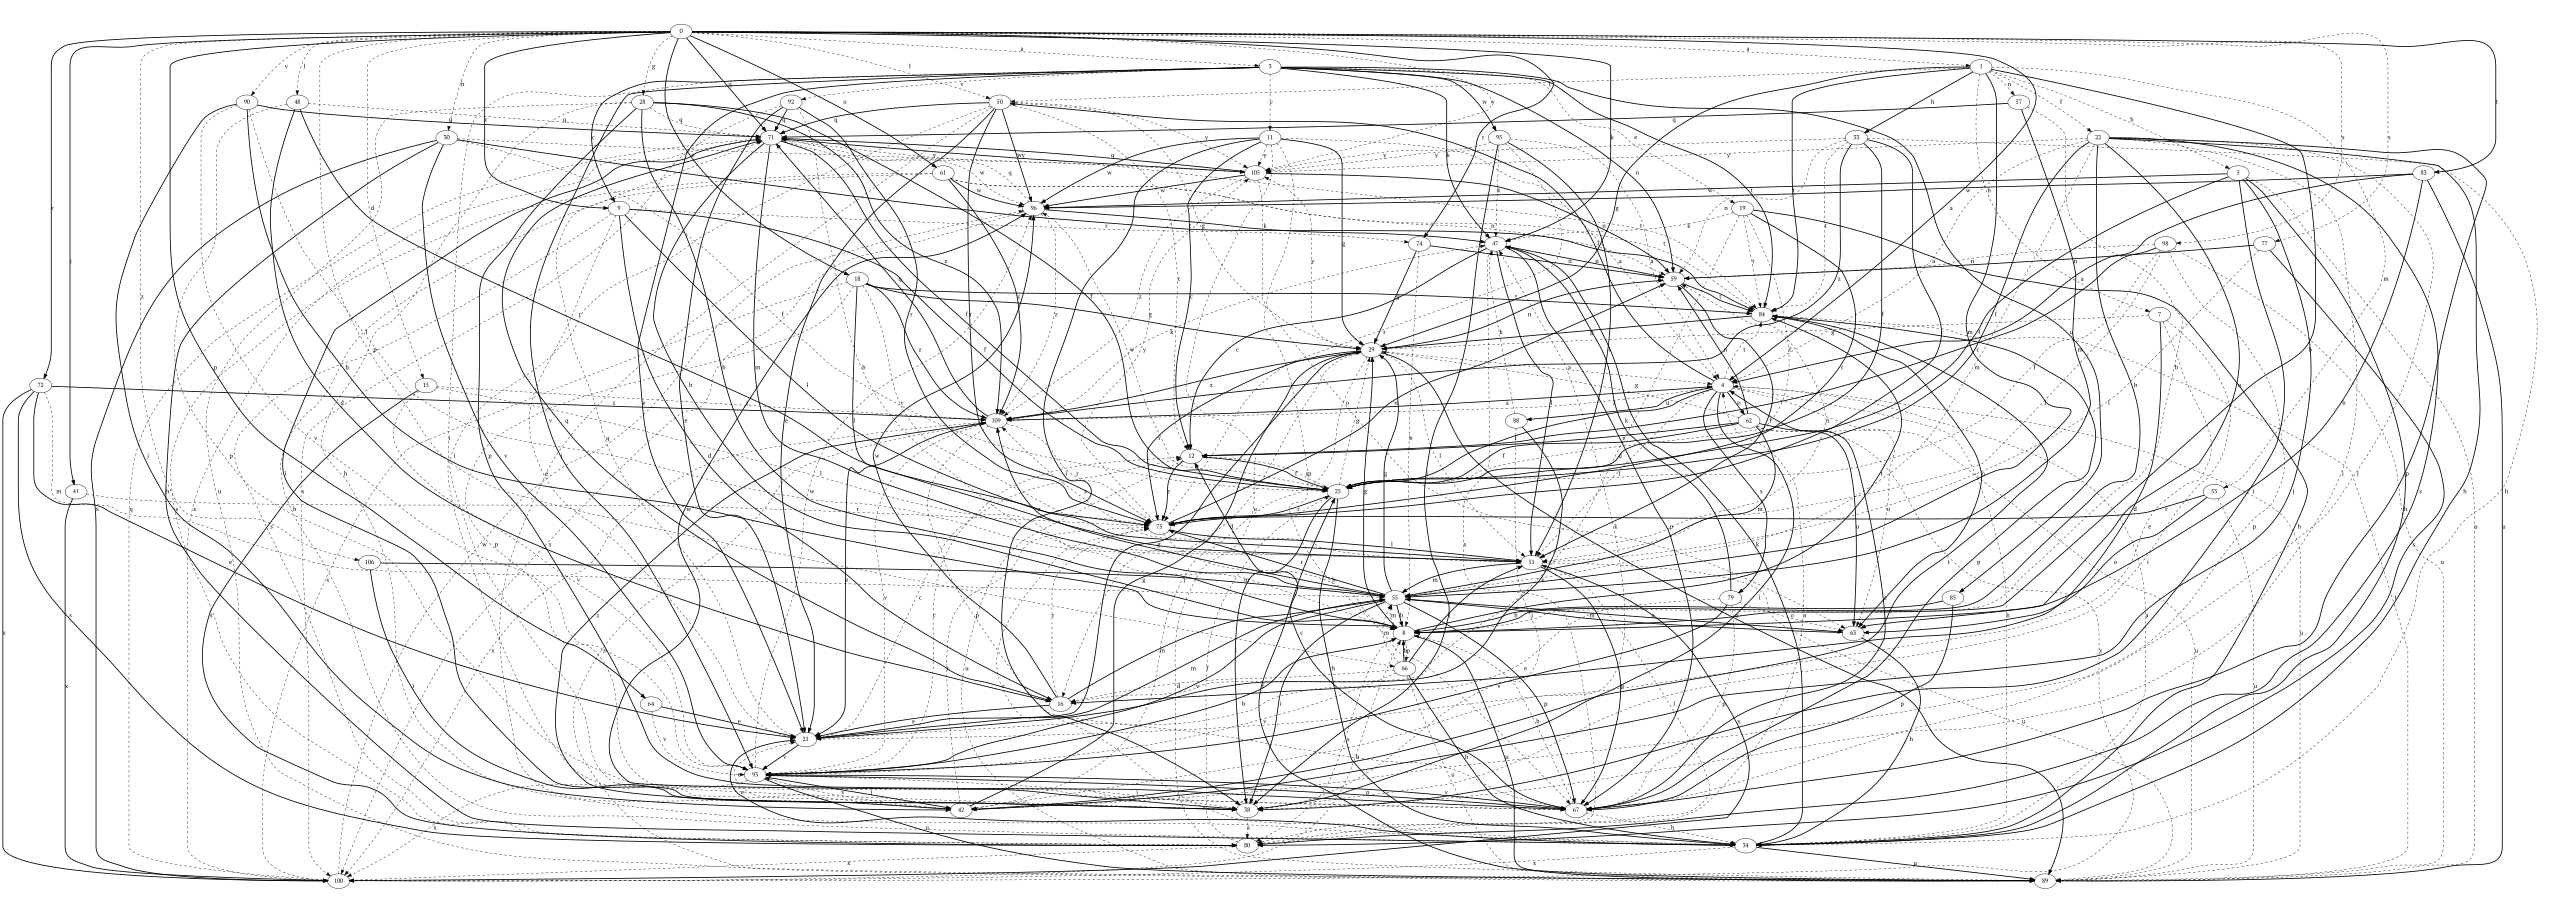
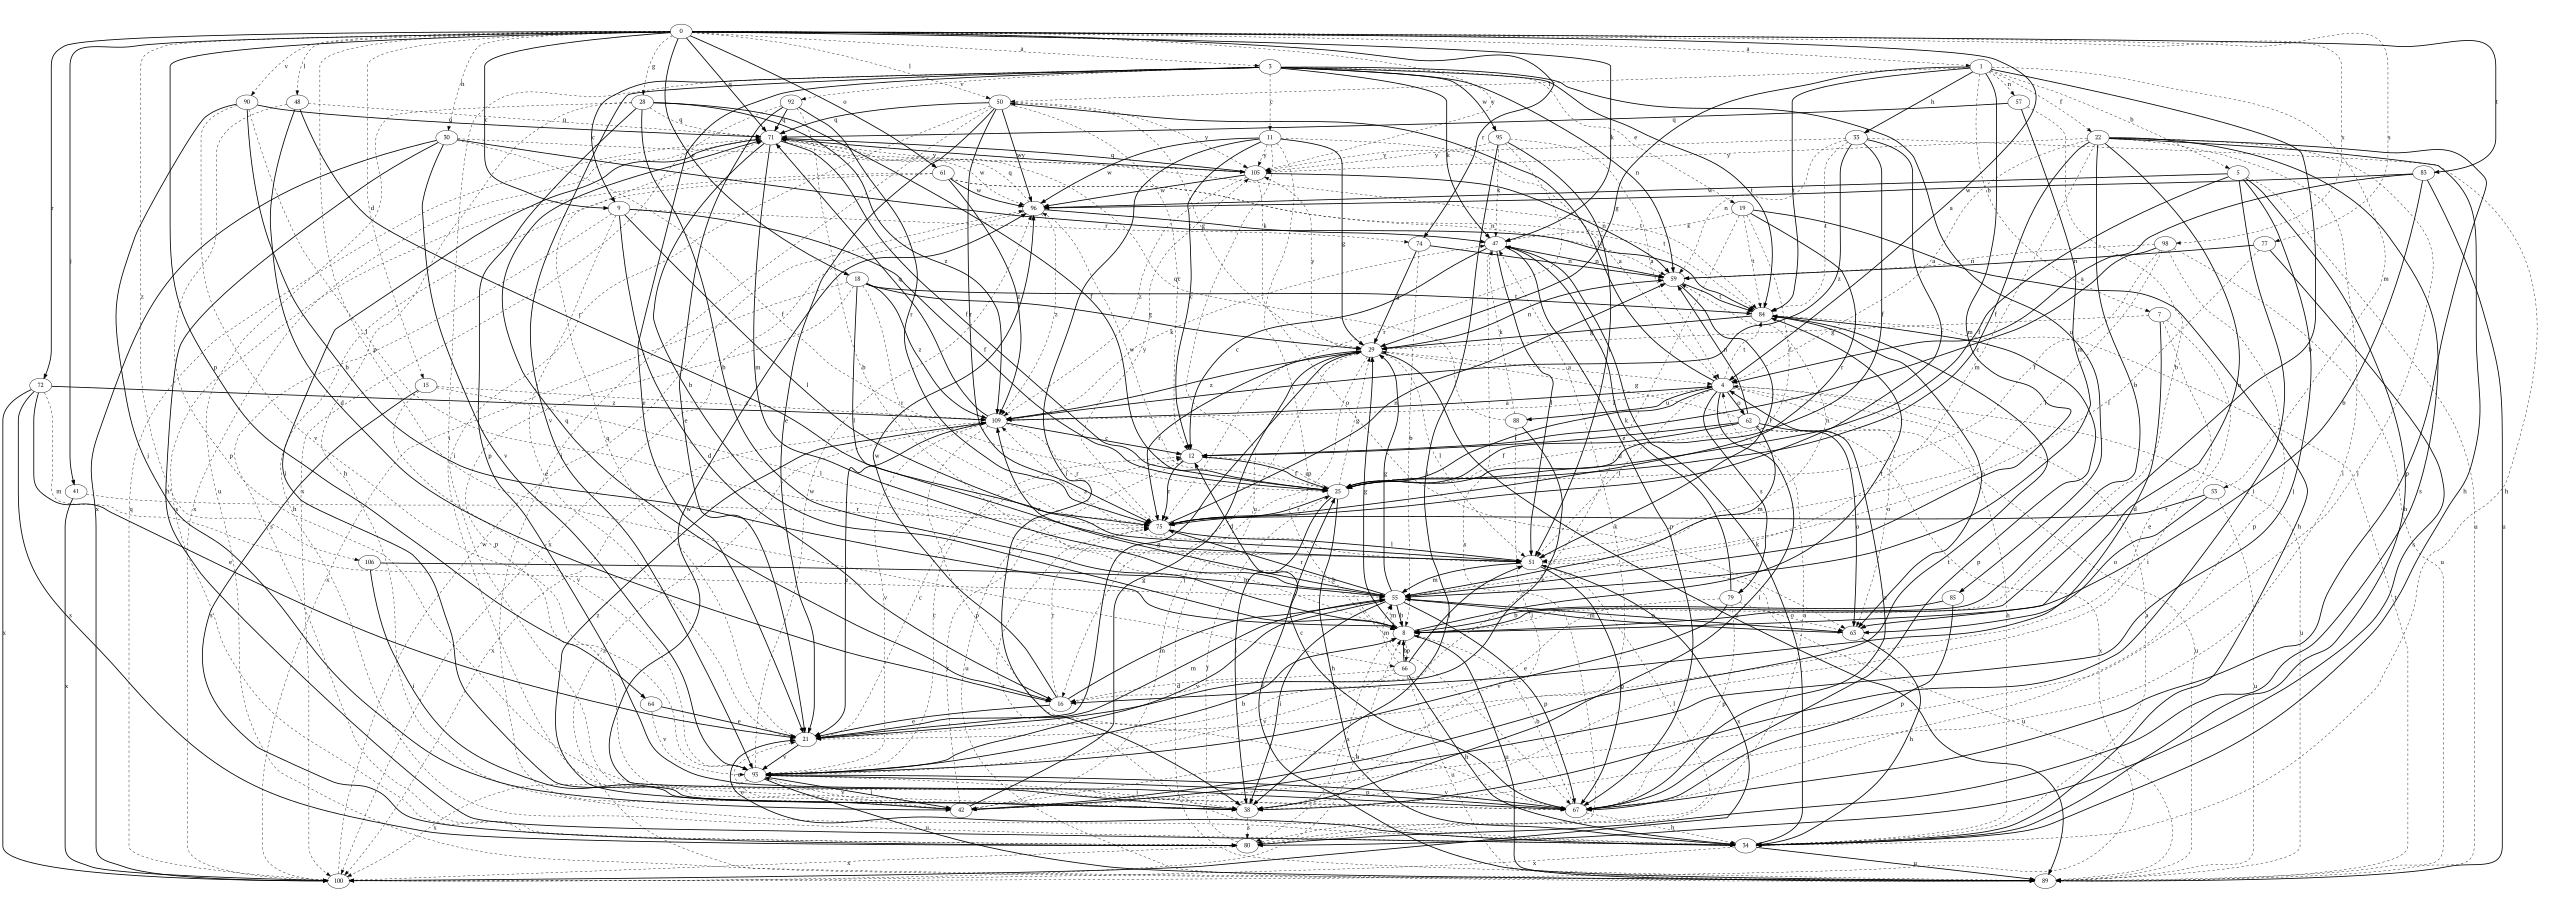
none -> (1170, 284)
none -> (1092, 438)
